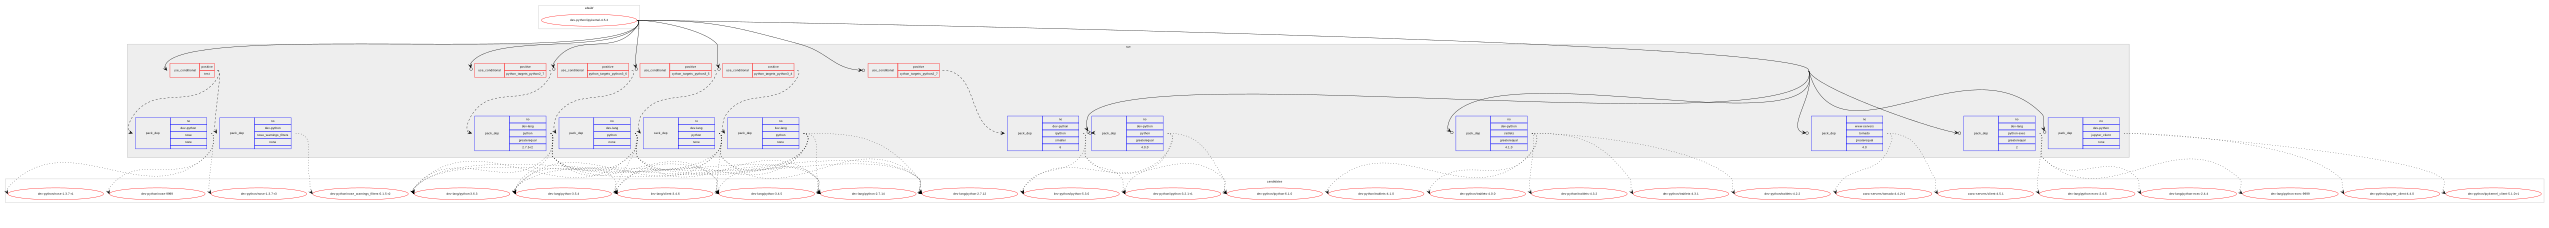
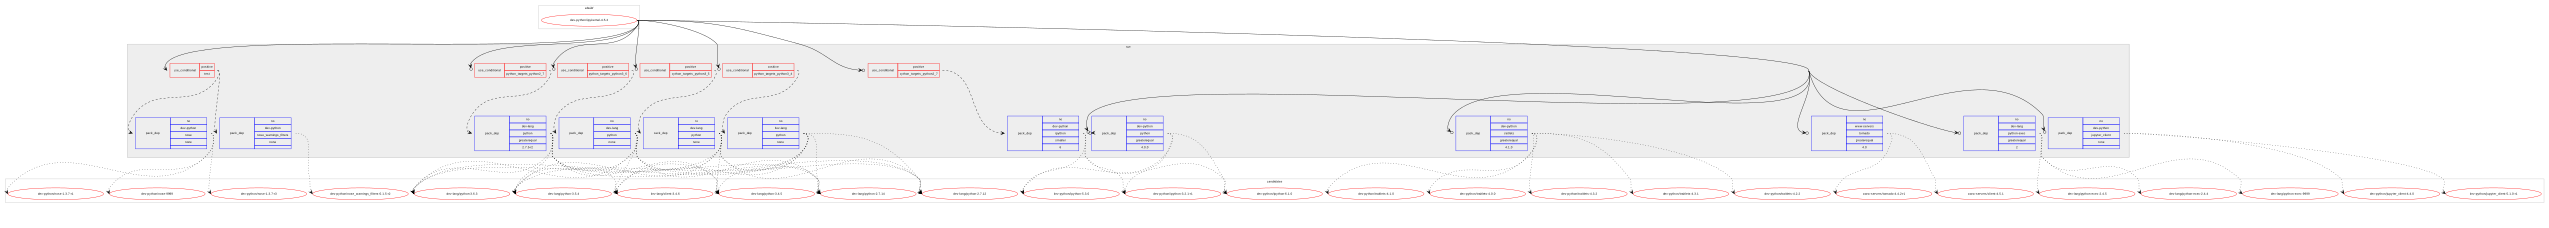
(2494, 194) -> (2494, 194)
